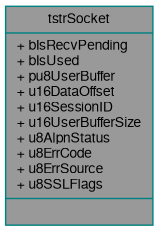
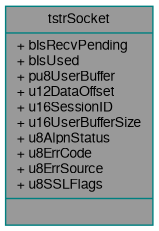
(66, 92) -> (66, 92)
